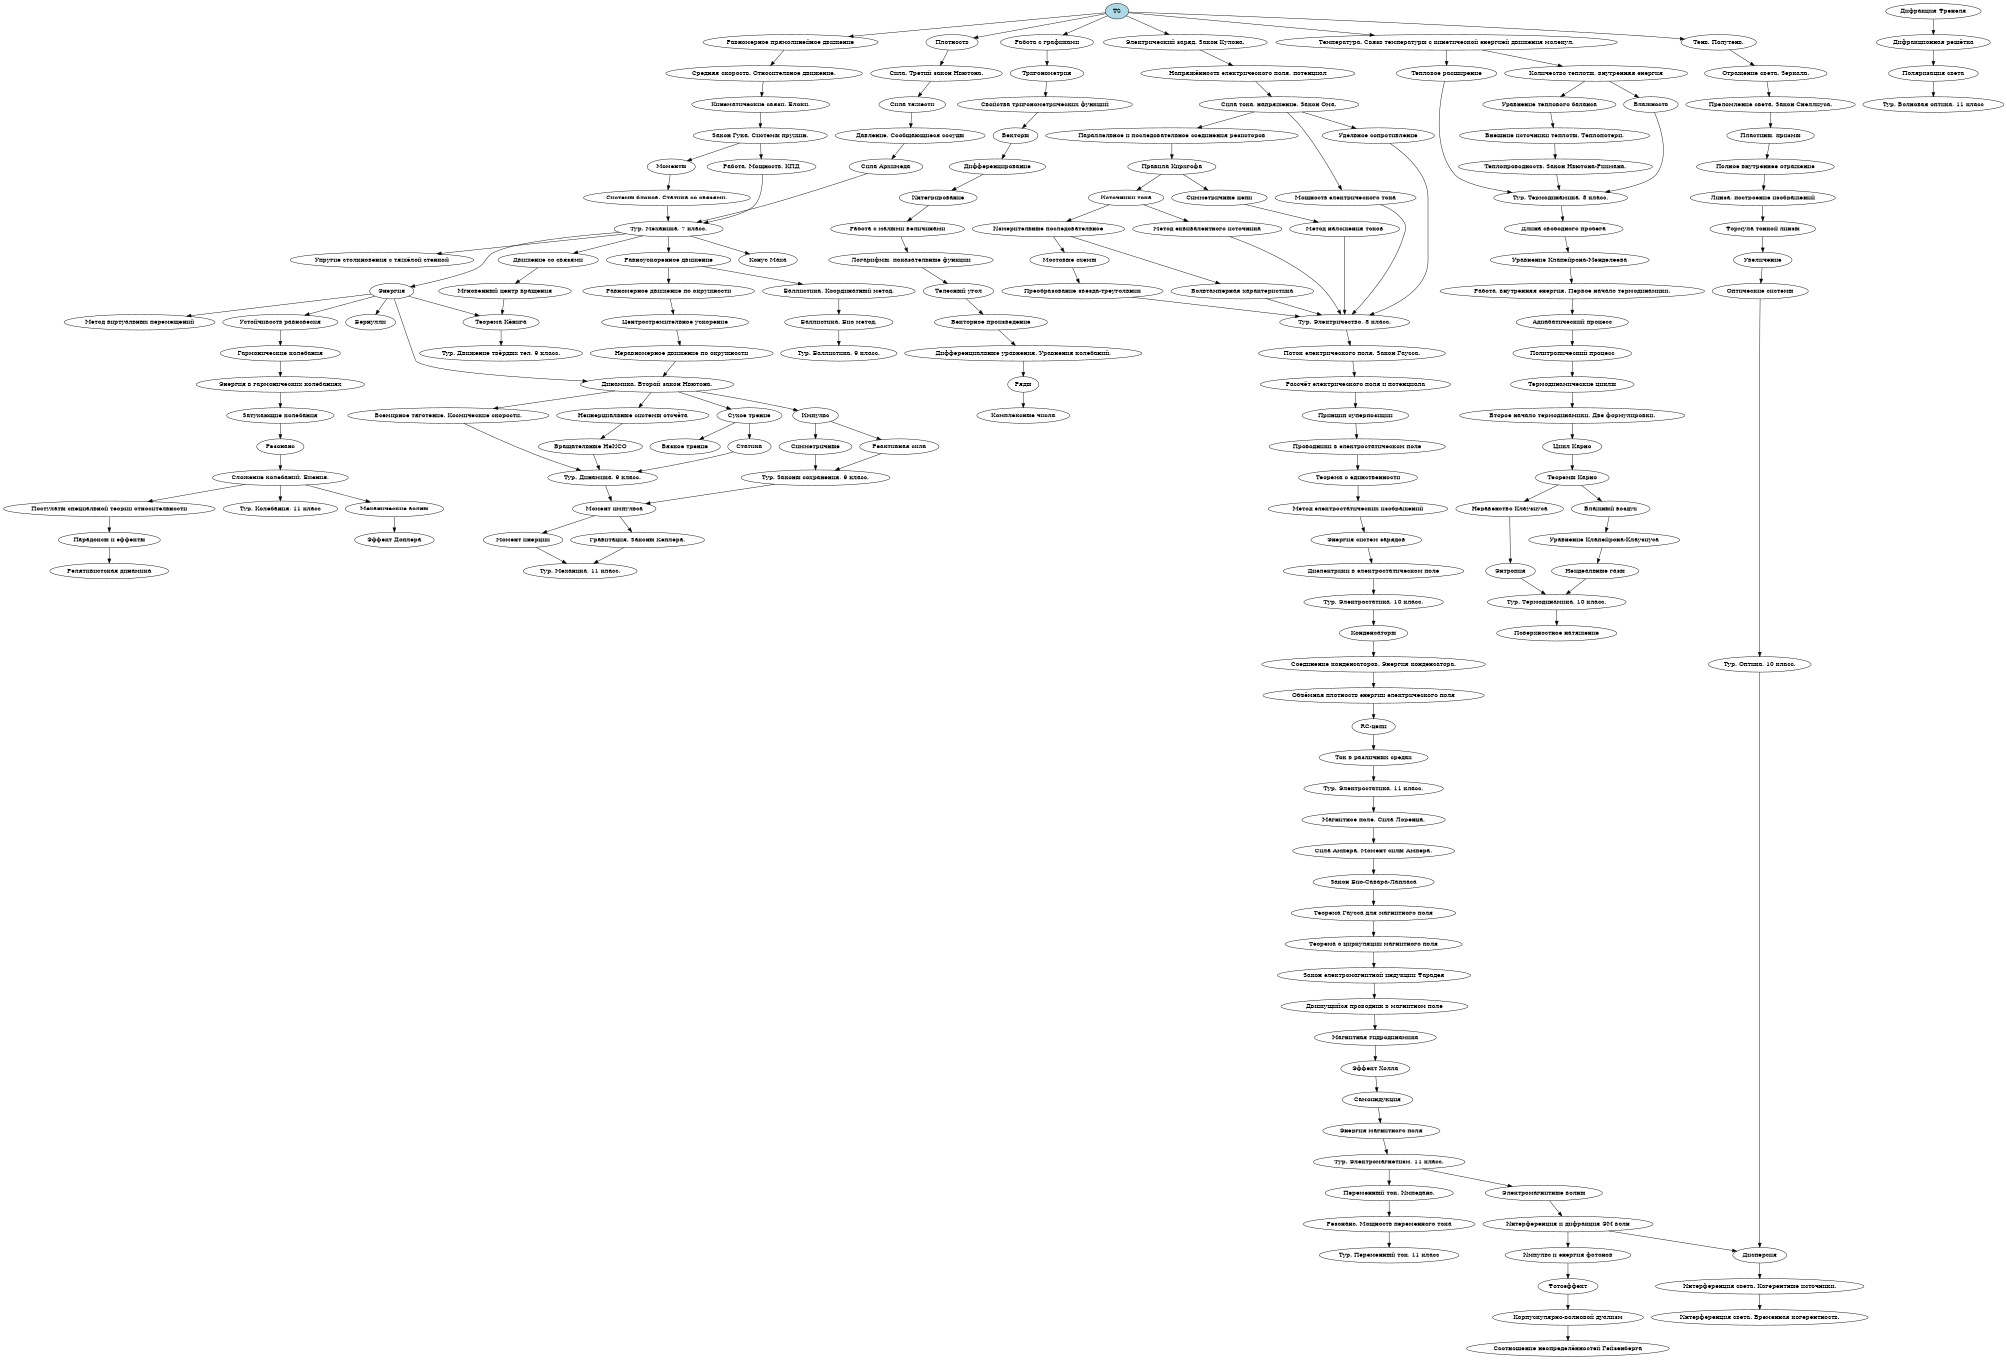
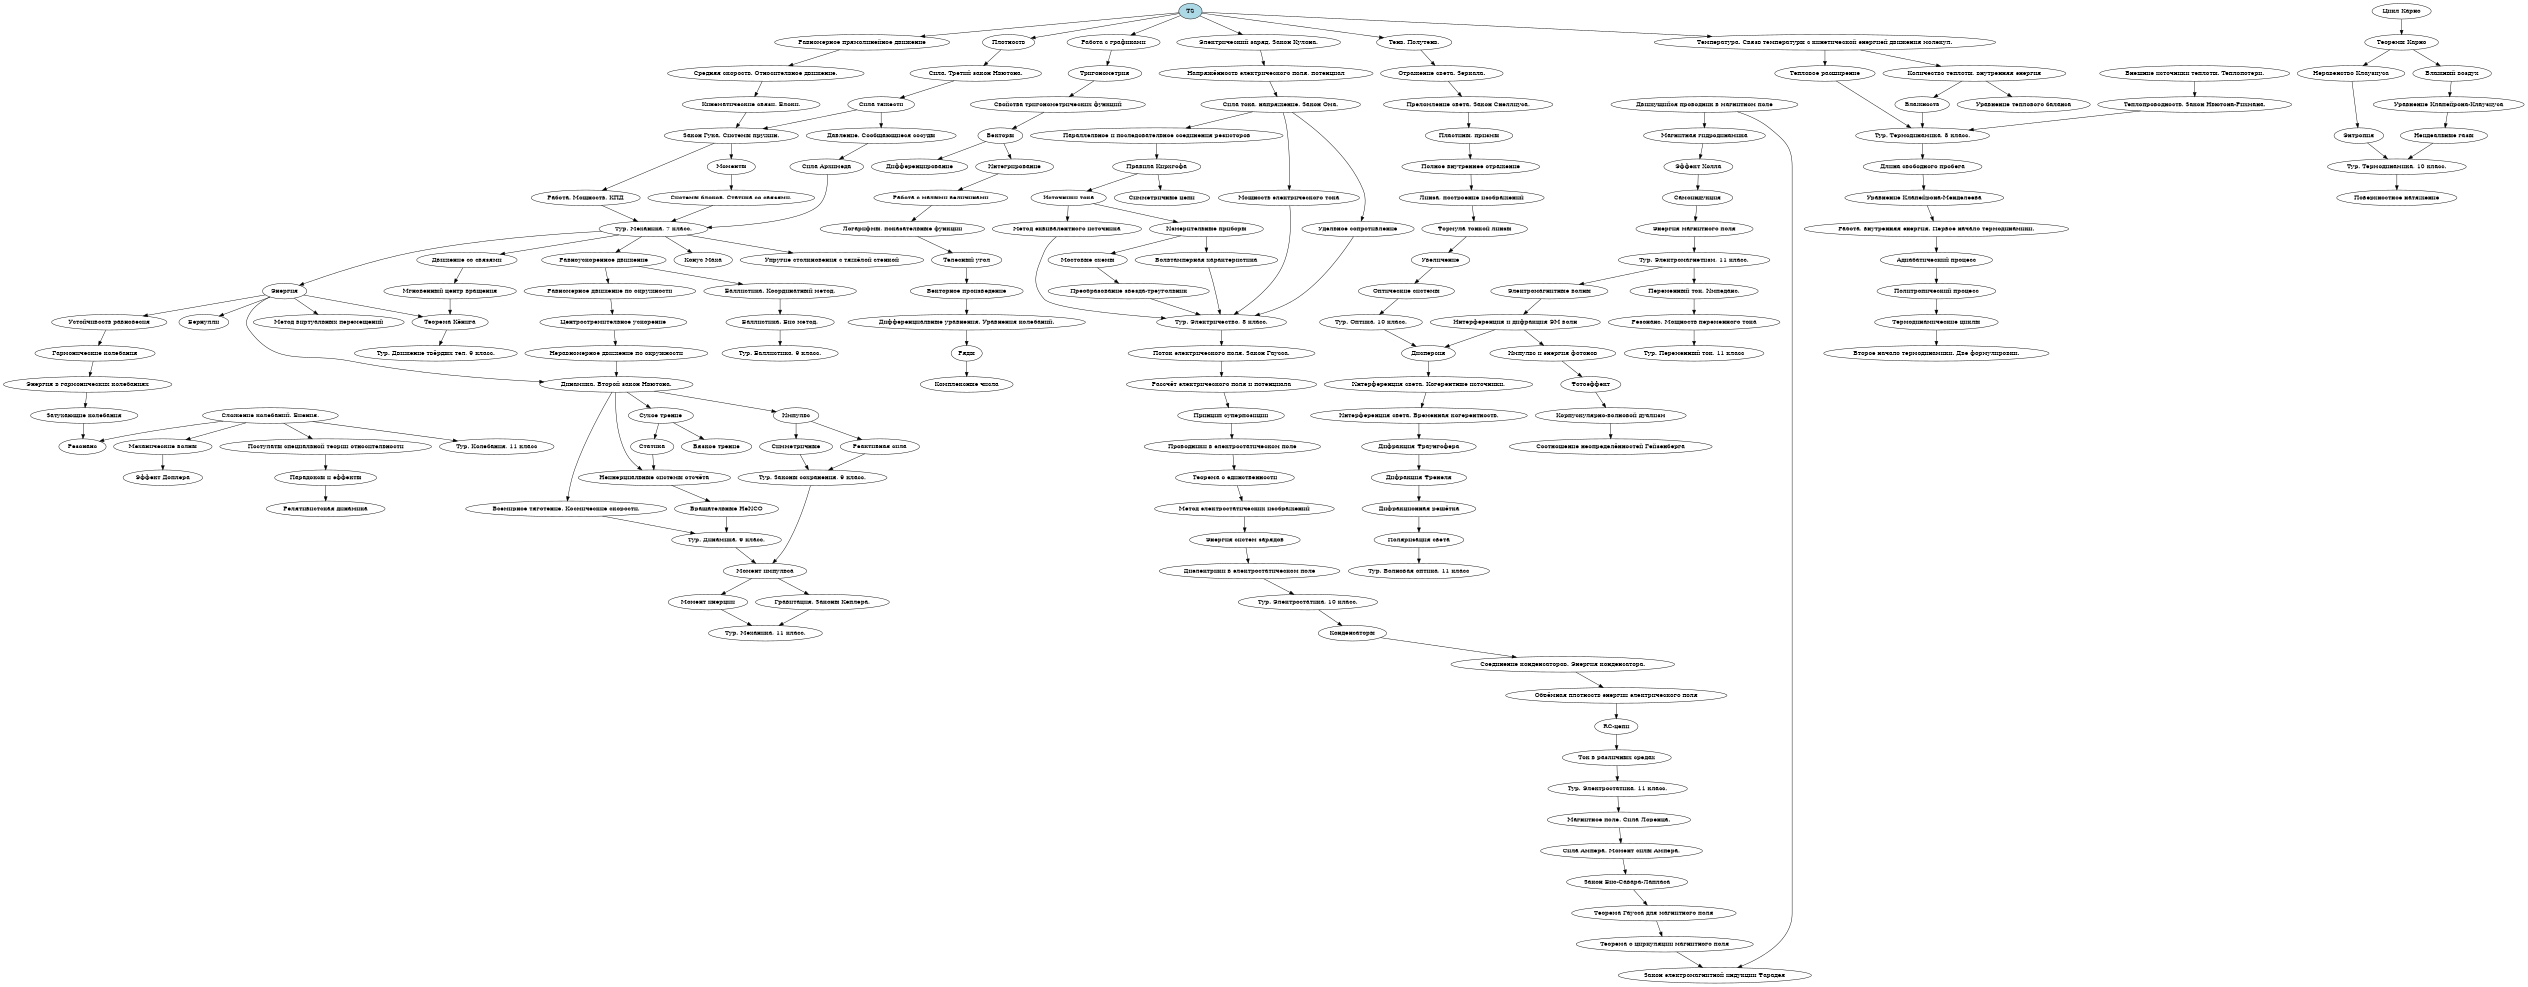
(1552, 118) -> none
none -> (812, 119)
(970, 181) -> (1007, 149)
(1048, 229) -> (1206, 229)
(1345, 229) -> none
(1572, 429) -> none
none -> (1419, 447)
(280, 460) -> (163, 429)
(688, 462) -> (653, 460)
(1374, 989) -> (1792, 537)
